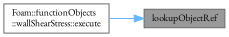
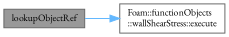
(122, 18) -> (97, 18)
